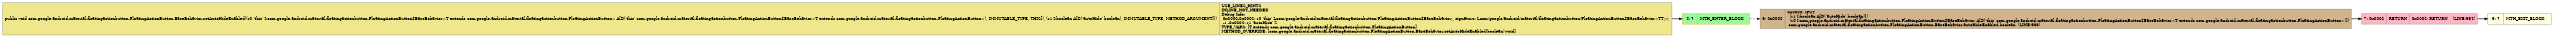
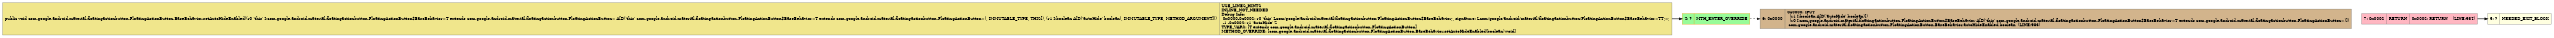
(1722, 19) -> (1722, 19)
(2355, 19) -> none
(2525, 19) -> (2525, 19)
